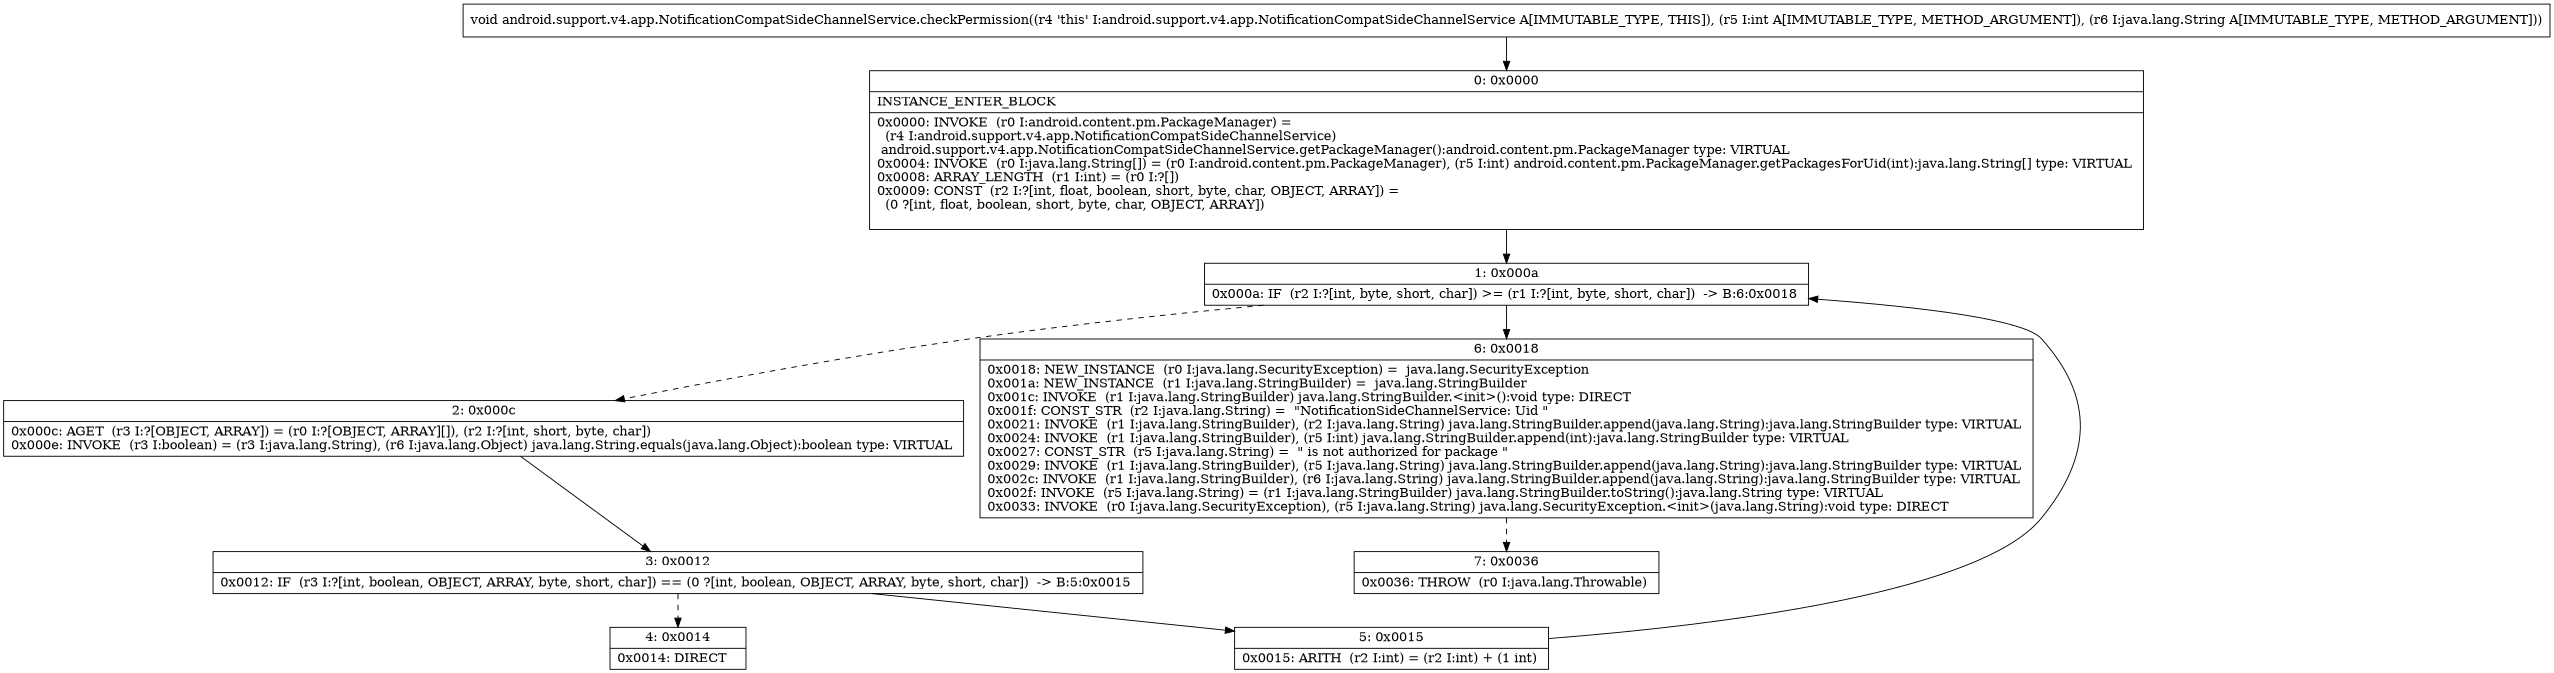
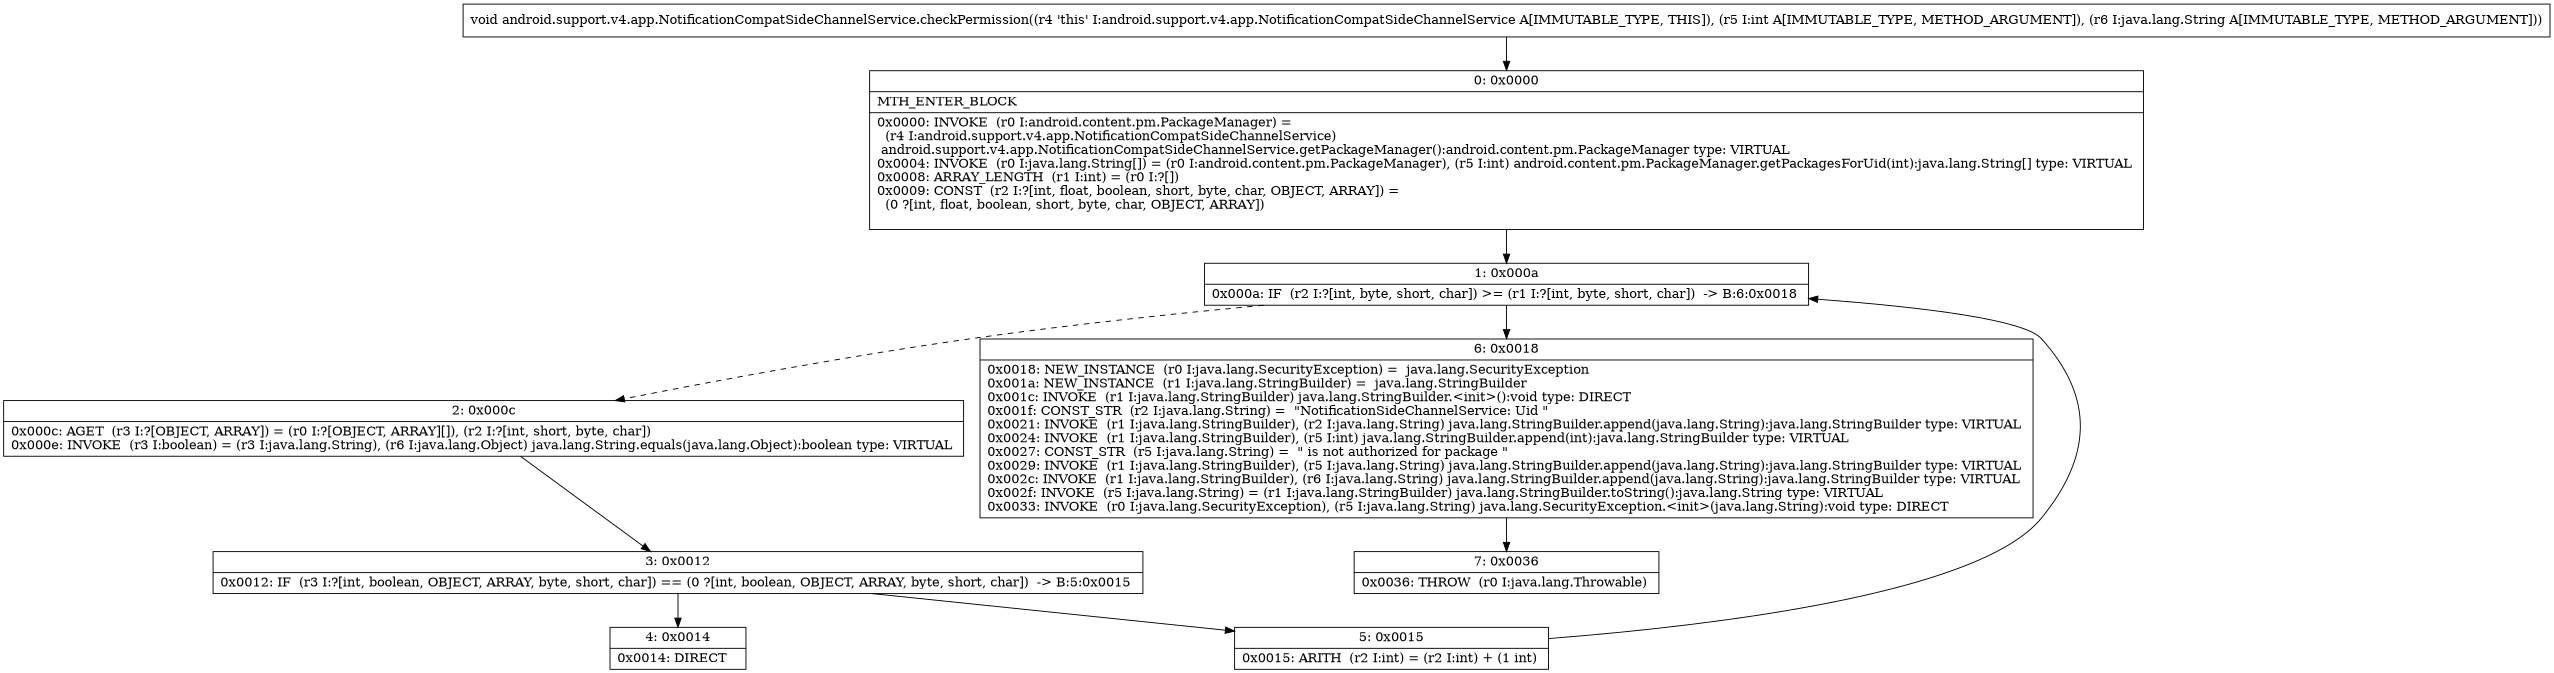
(966, 102) -> (947, 102)
(1507, 530) -> (1507, 530)
(678, 606) -> (678, 606)
